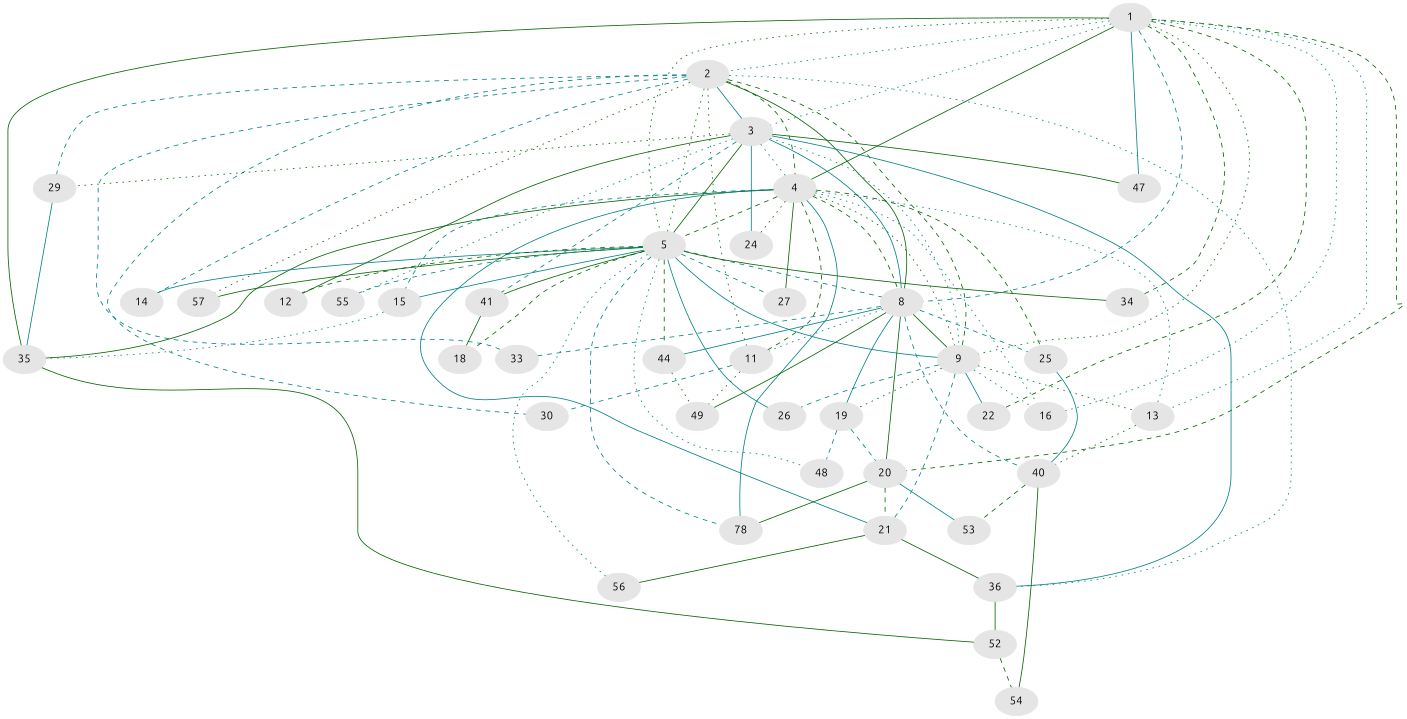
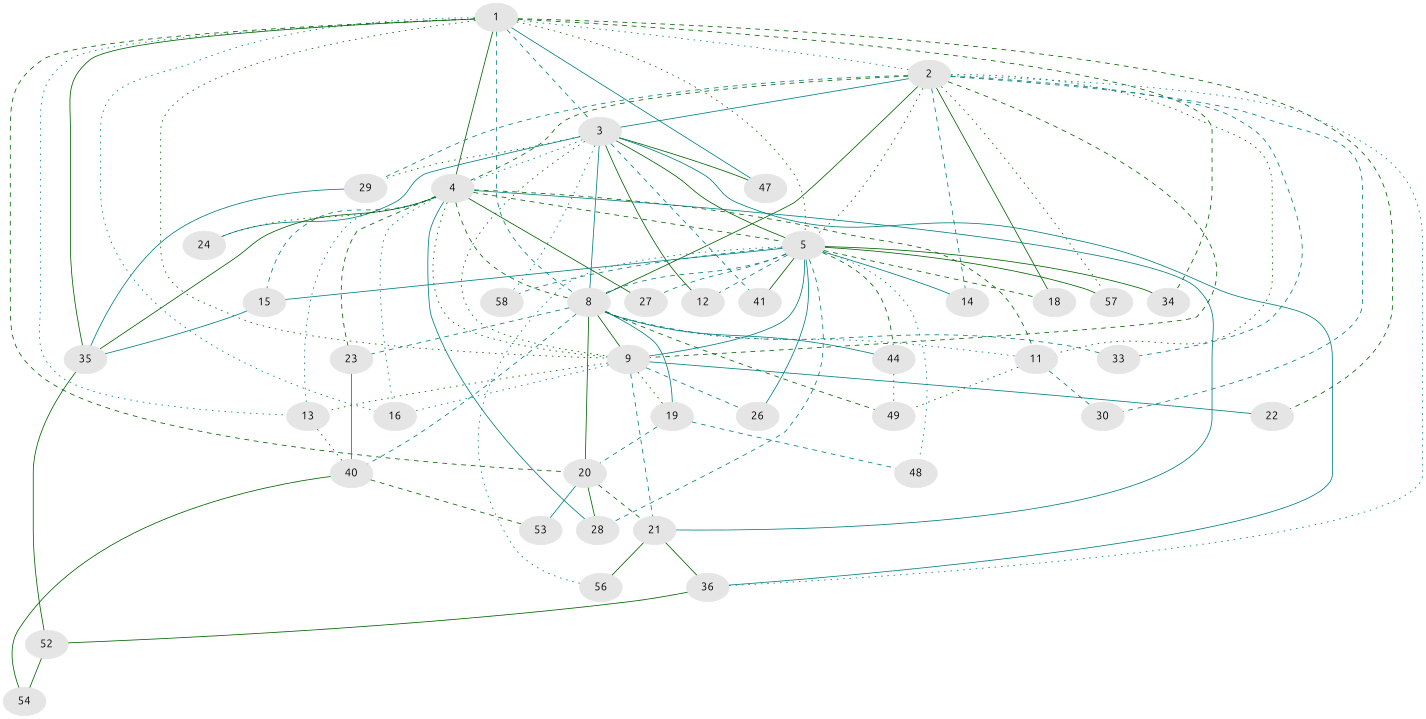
(941, 74) -> (548, 74)
(906, 215) -> (463, 275)
(471, 258) -> (753, 274)
(343, 302) -> (502, 302)
(473, 331) -> (992, 188)
(208, 347) -> (177, 334)
(1046, 359) -> (352, 359)
(801, 362) -> (739, 363)
(741, 530) -> (598, 530)
(1006, 673) -> (36, 673)
